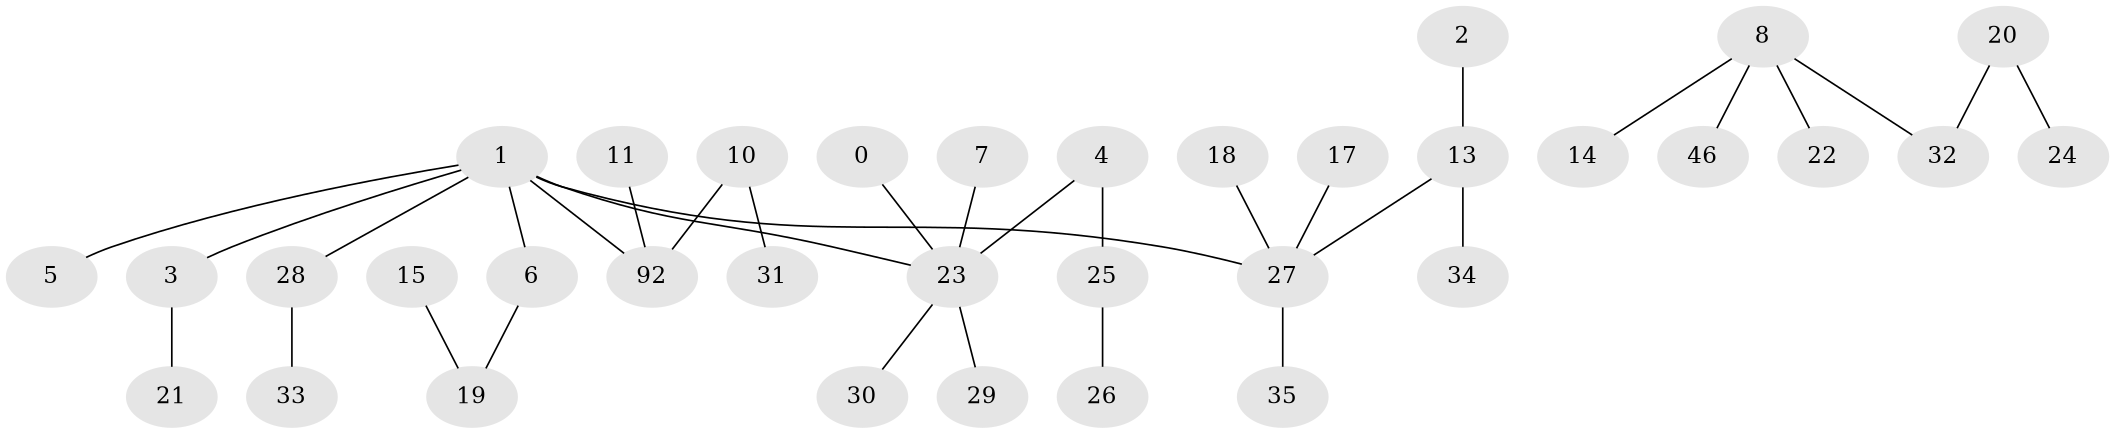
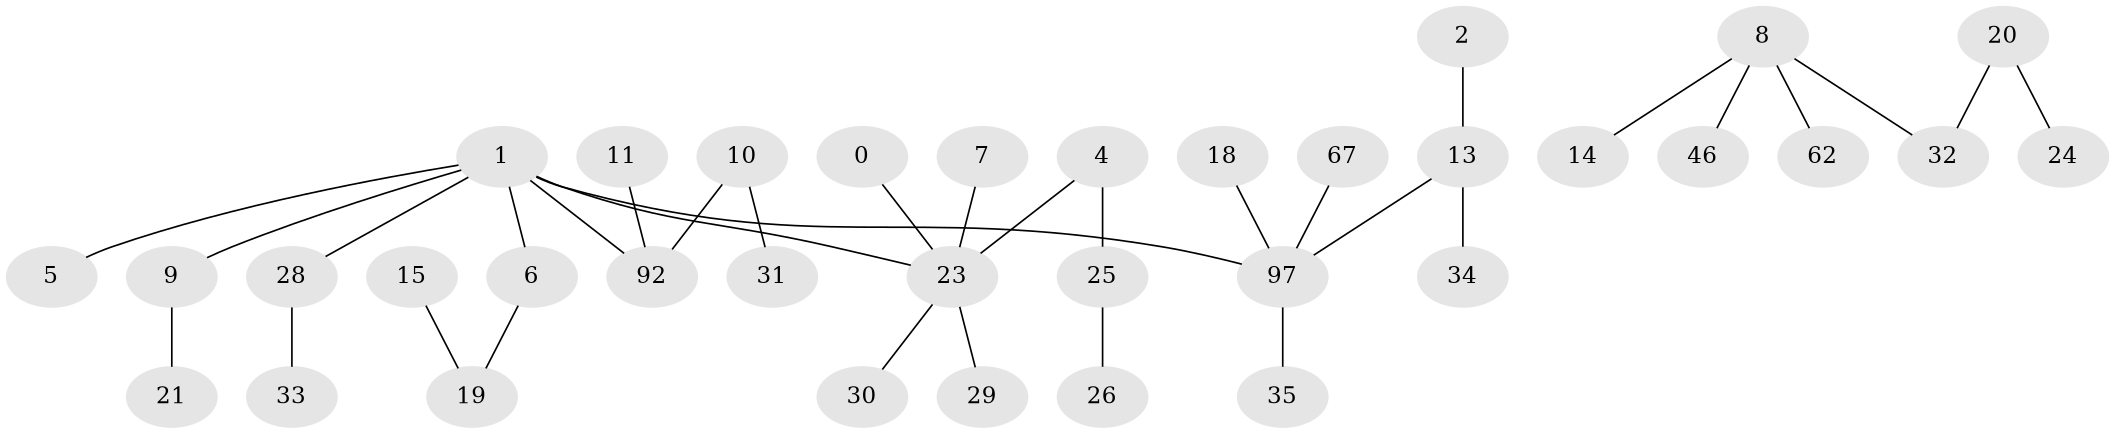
(1343, 157) -> (1343, 157)
(1823, 157) -> (1823, 157)
(172, 277) -> (172, 277)
(1283, 277) -> (1283, 277)
